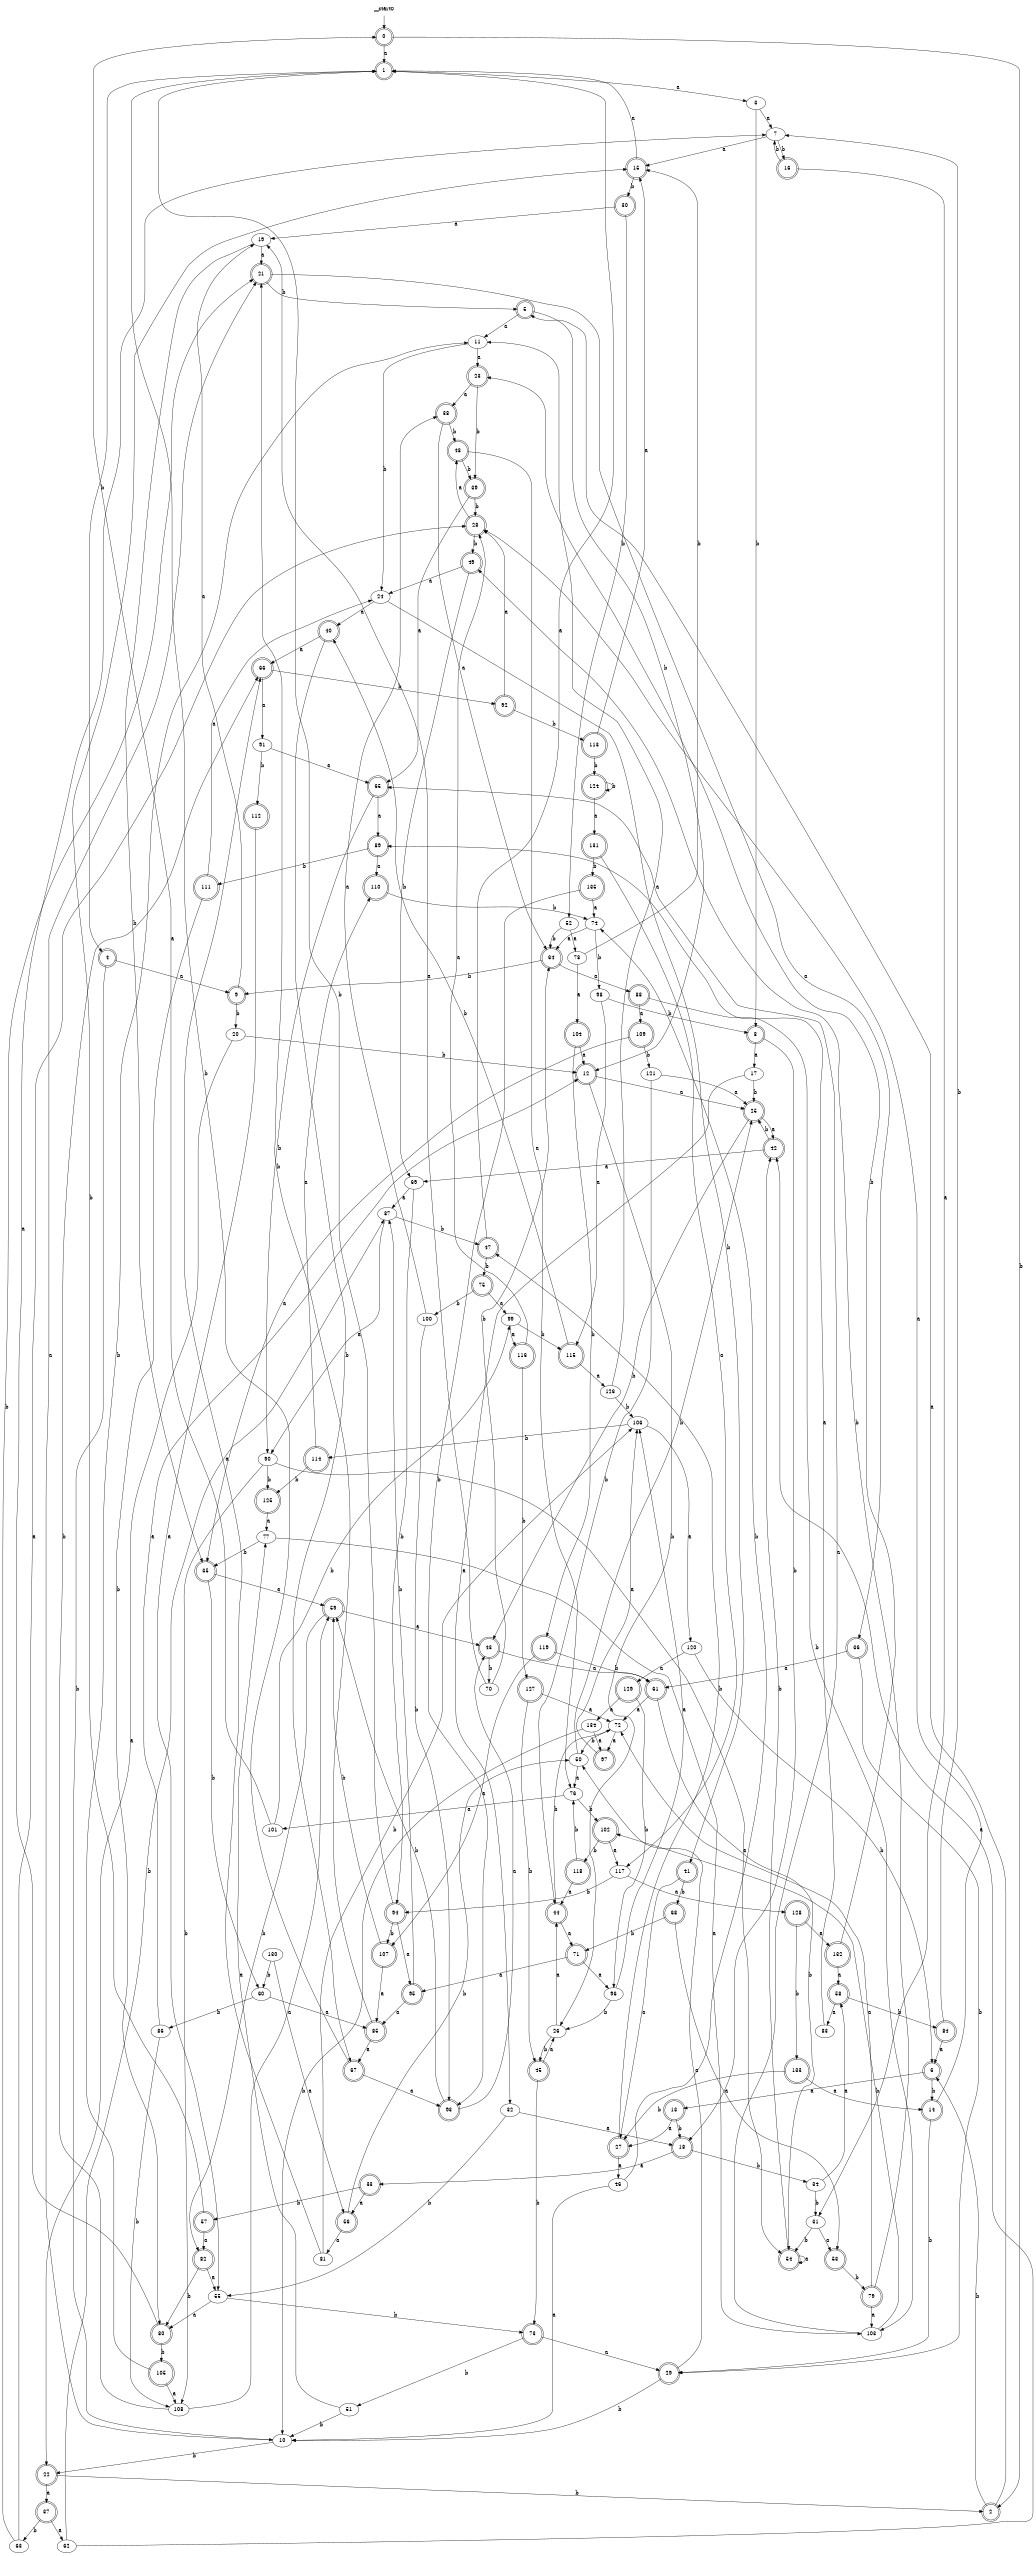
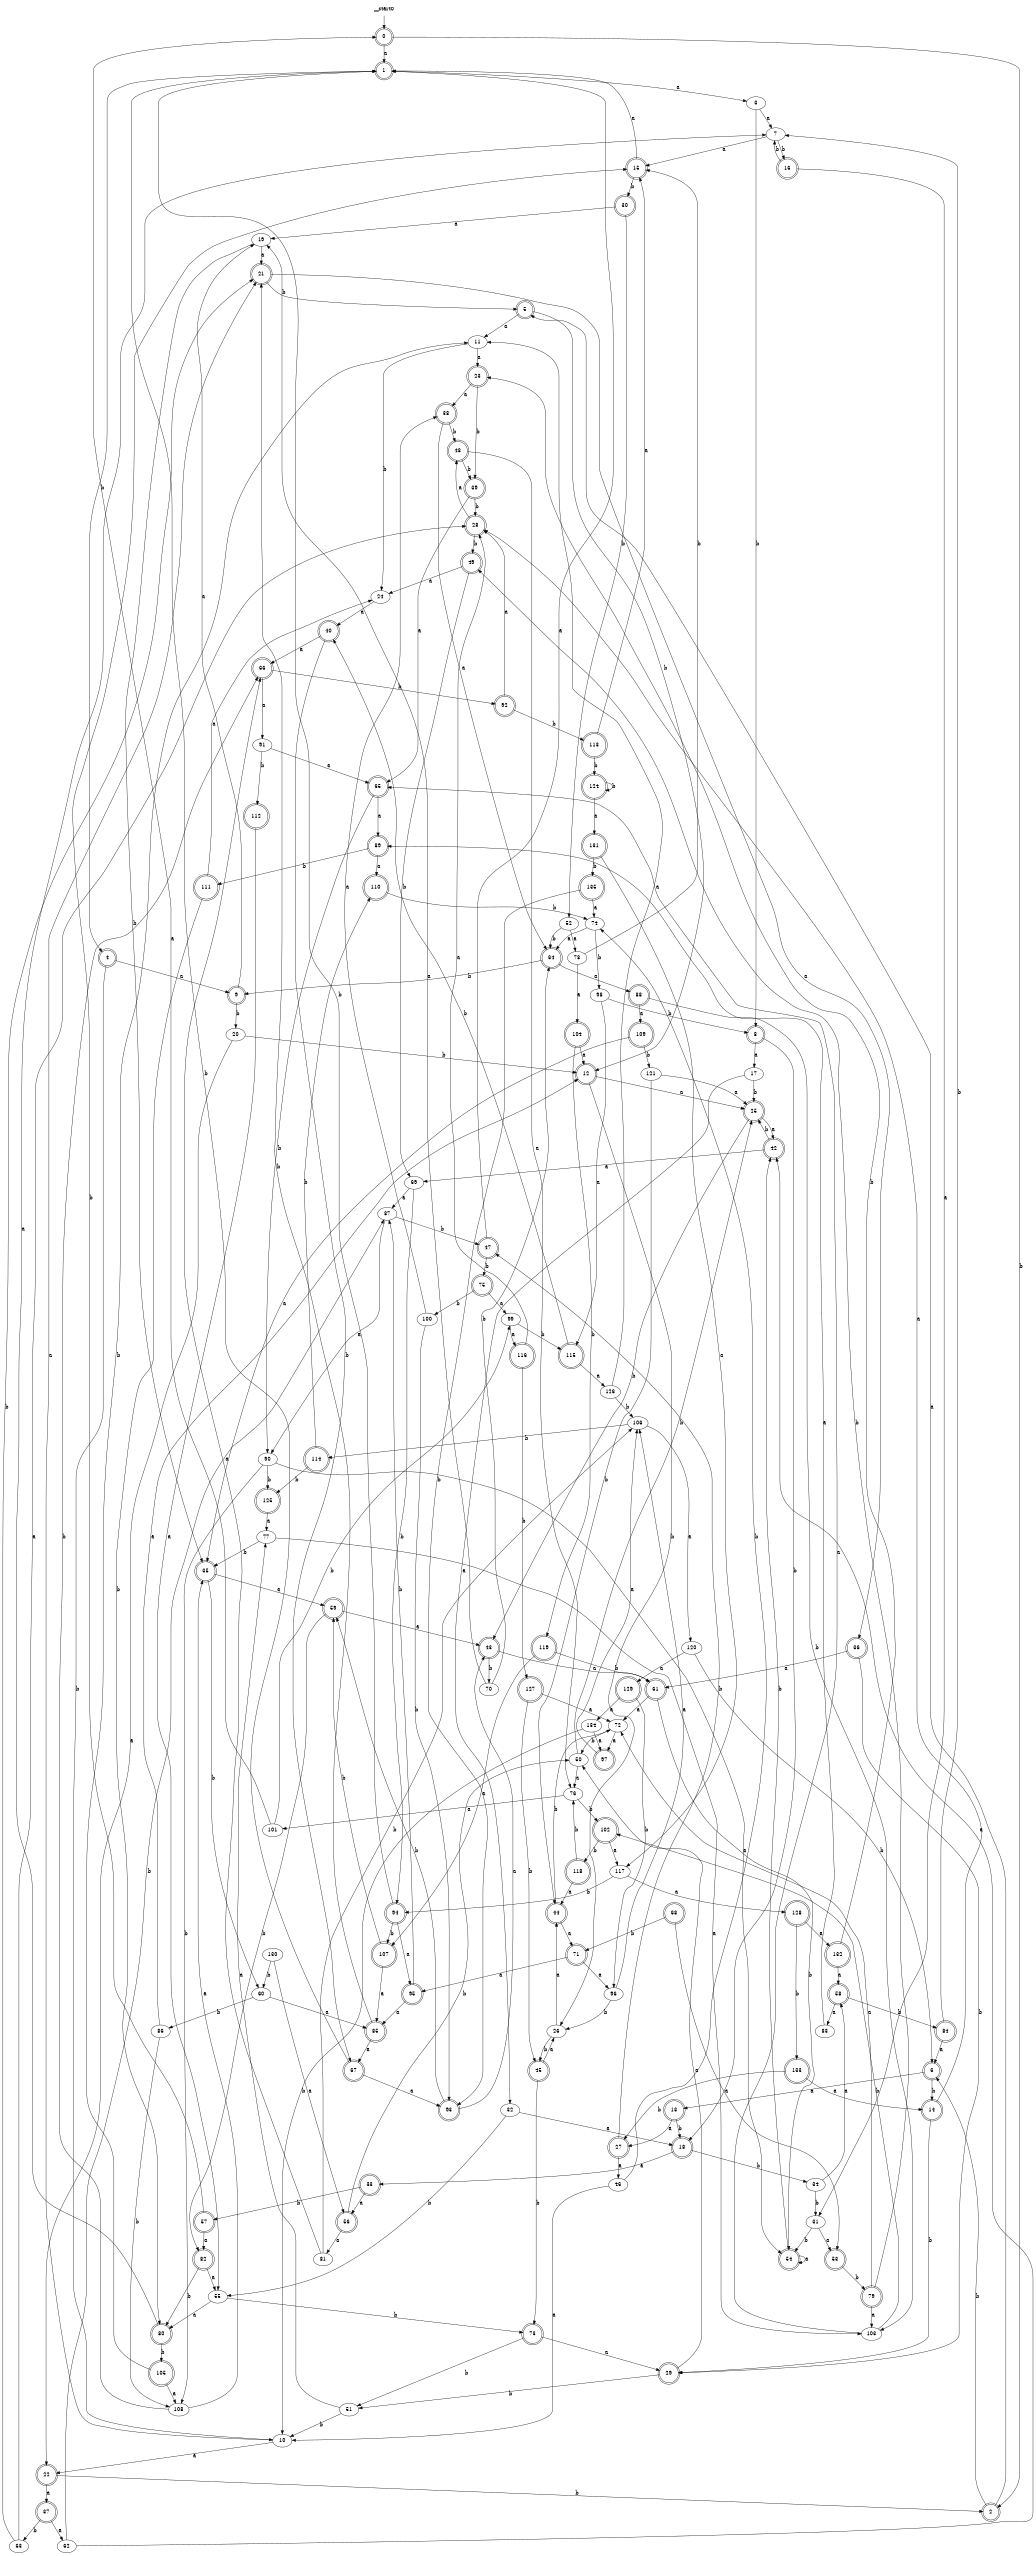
(306, 1183) -> (306, 1183)
(687, 1872) -> none
(278, 2037) -> (205, 2012)
(484, 2436) -> (511, 2391)
(195, 2456) -> (195, 2456)
